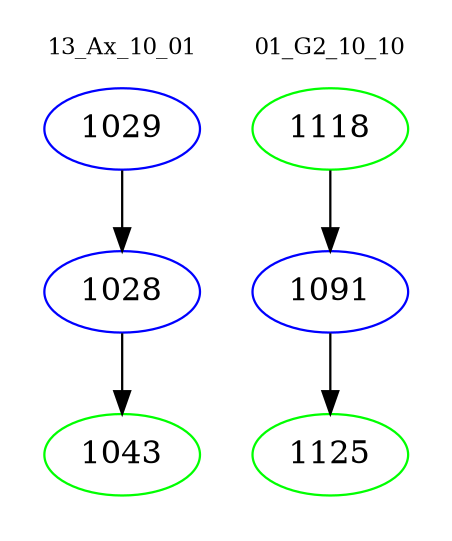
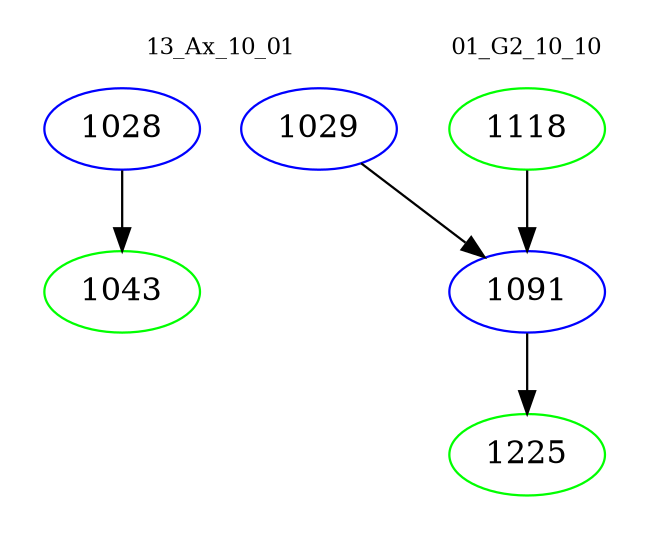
(122, 199) -> (400, 193)
(330, 455) -> (527, 455)
